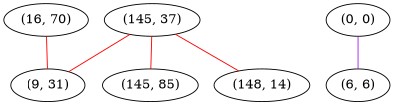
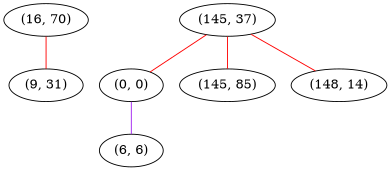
(99, 53) -> (178, 53)
